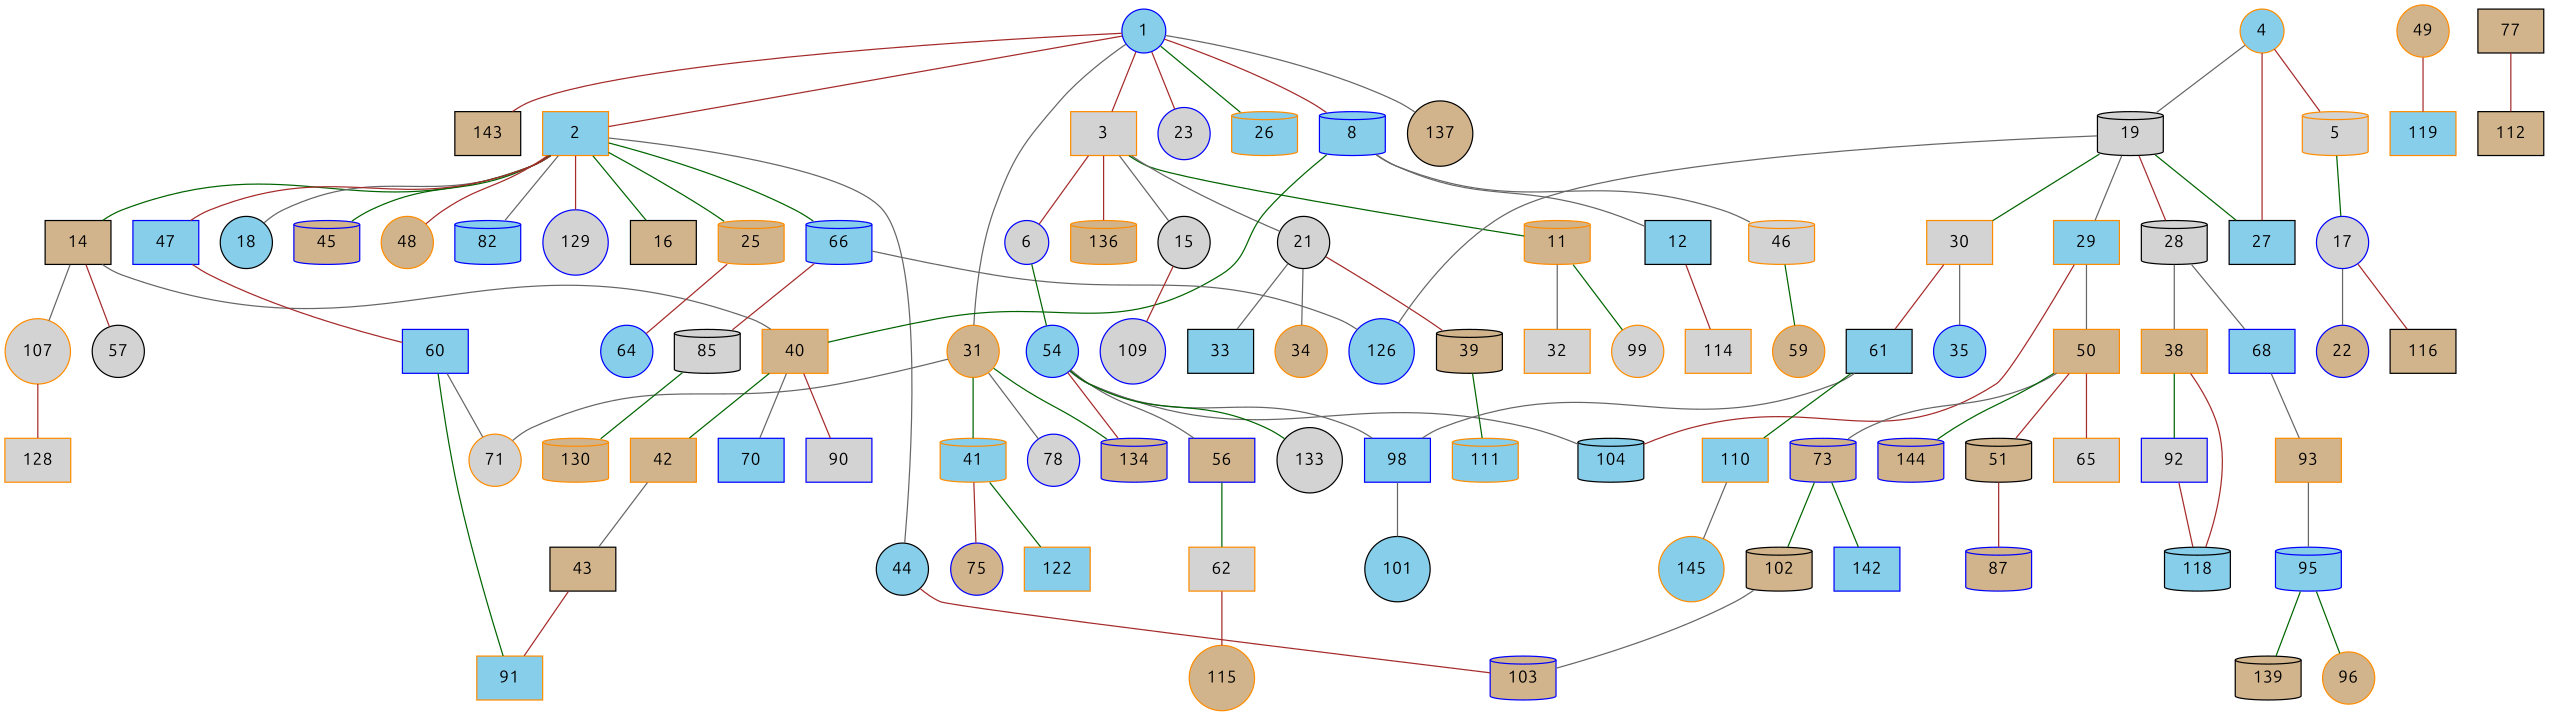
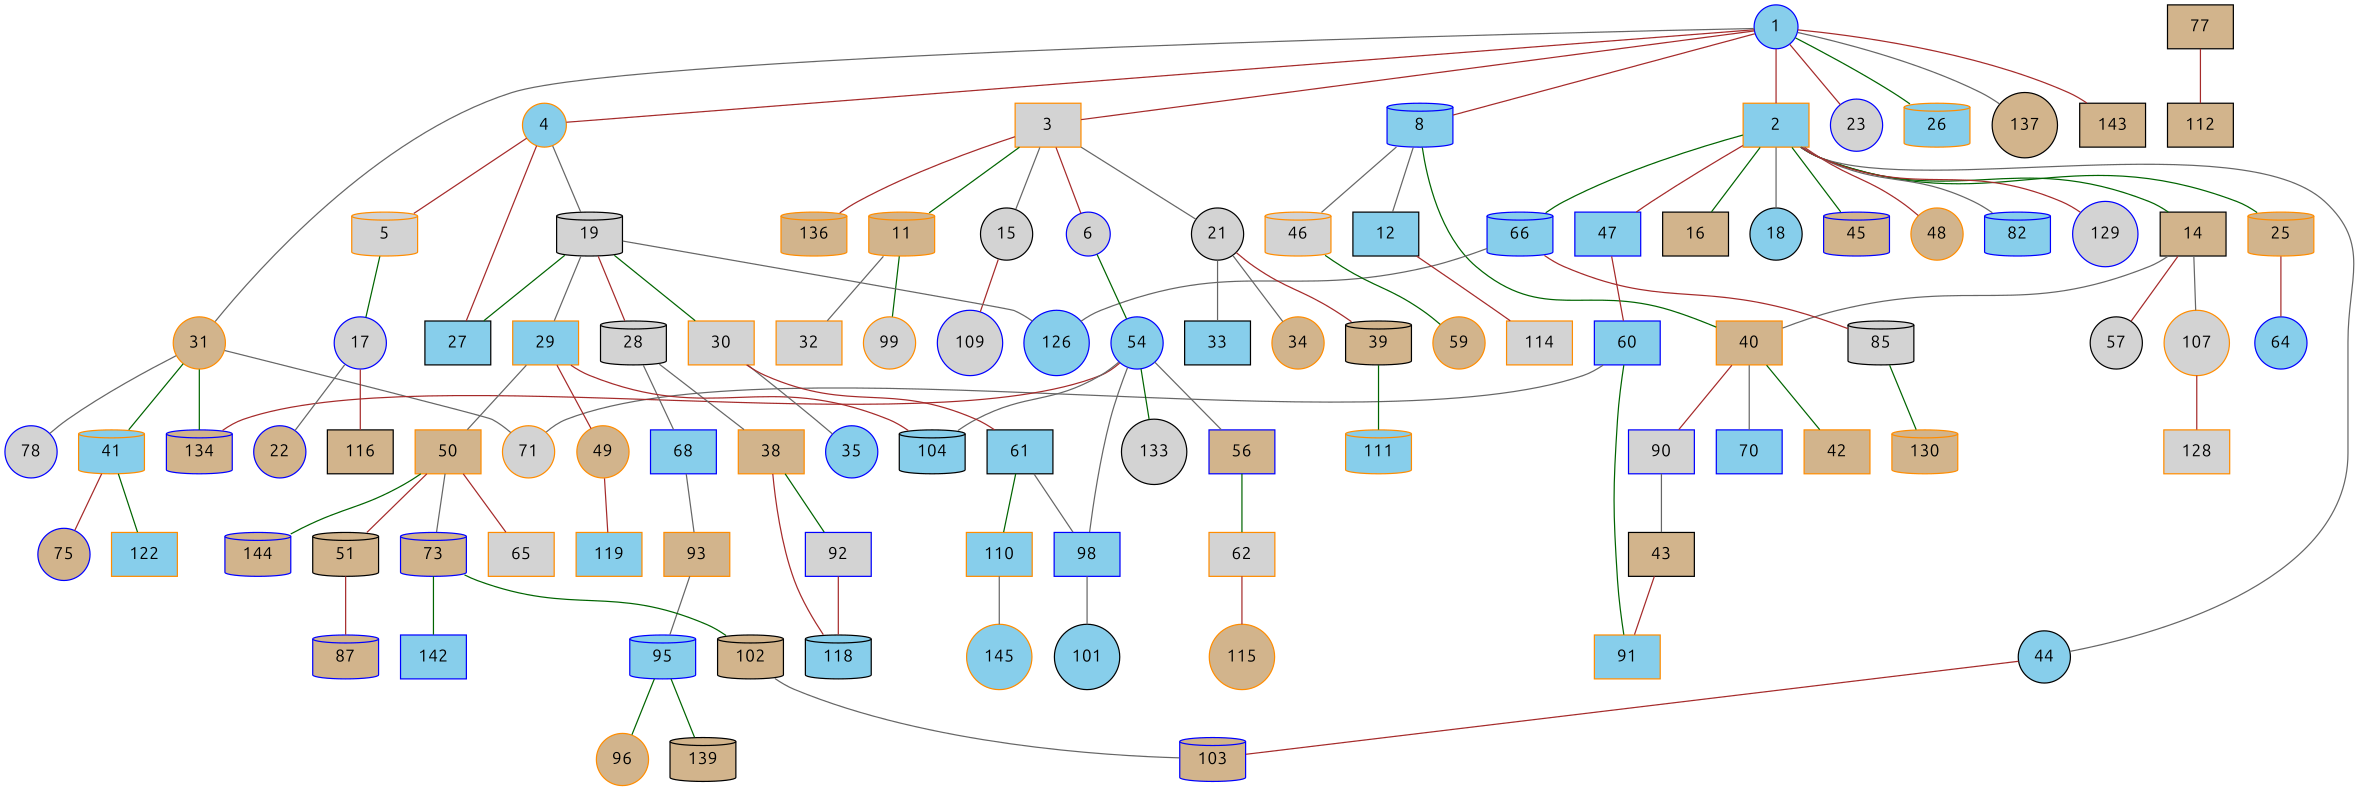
none -> (1160, 76)
none -> (570, 389)
(623, 515) -> (1661, 503)
